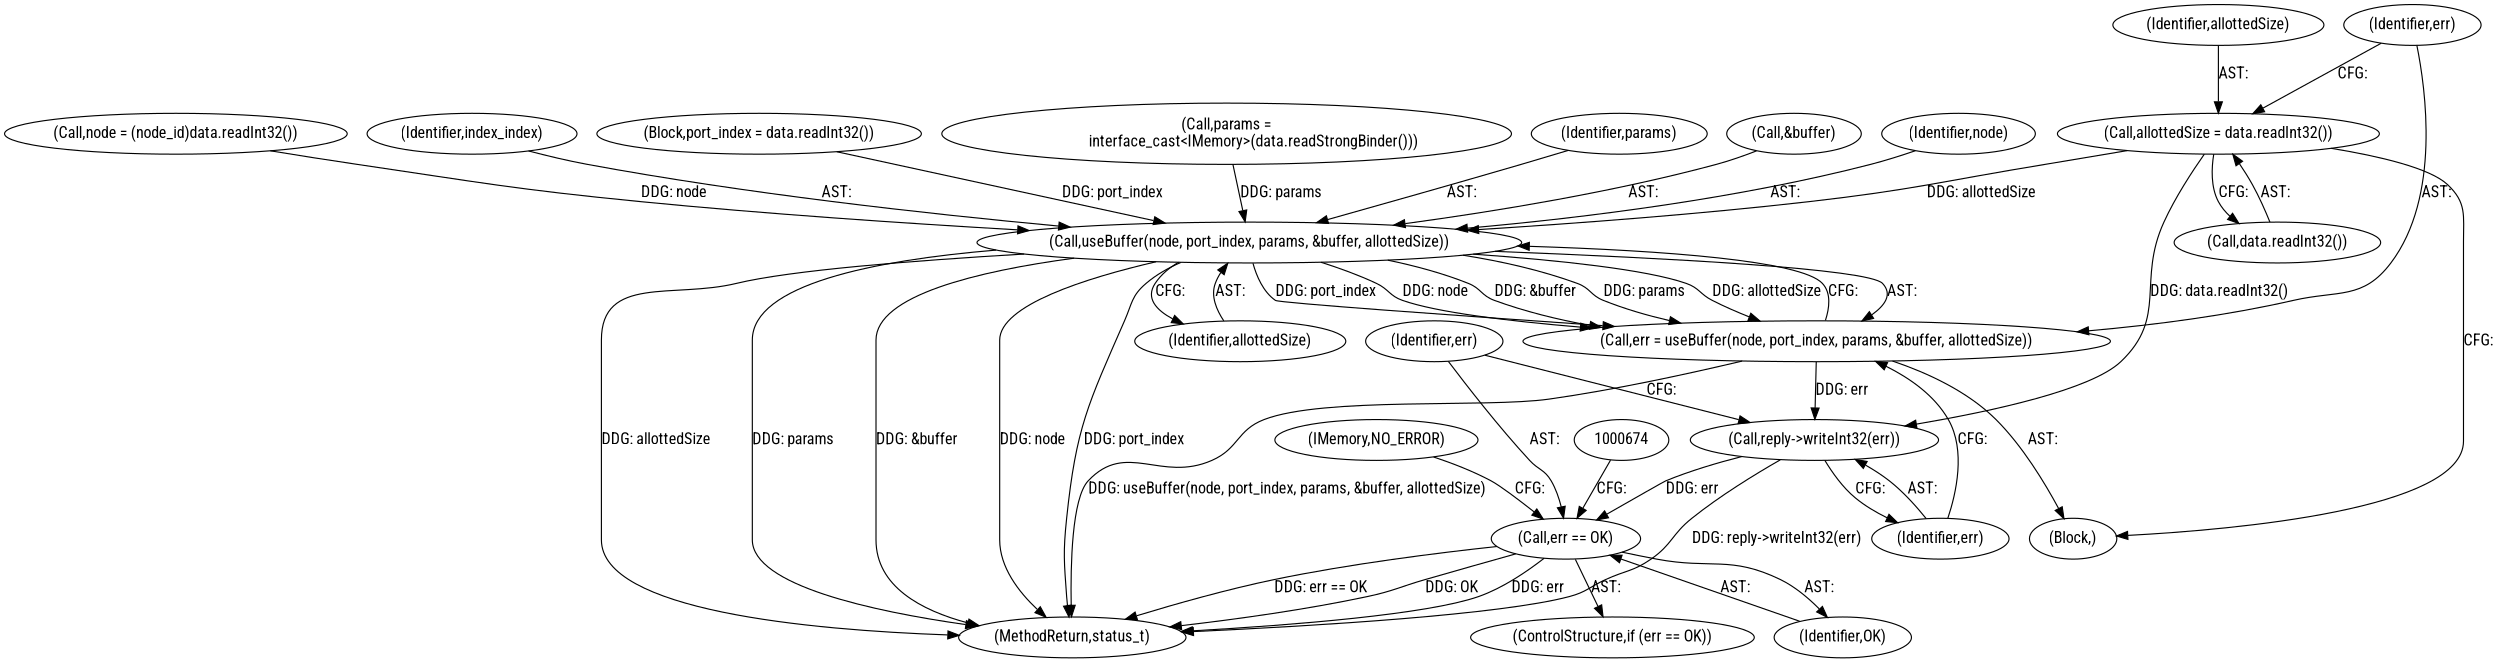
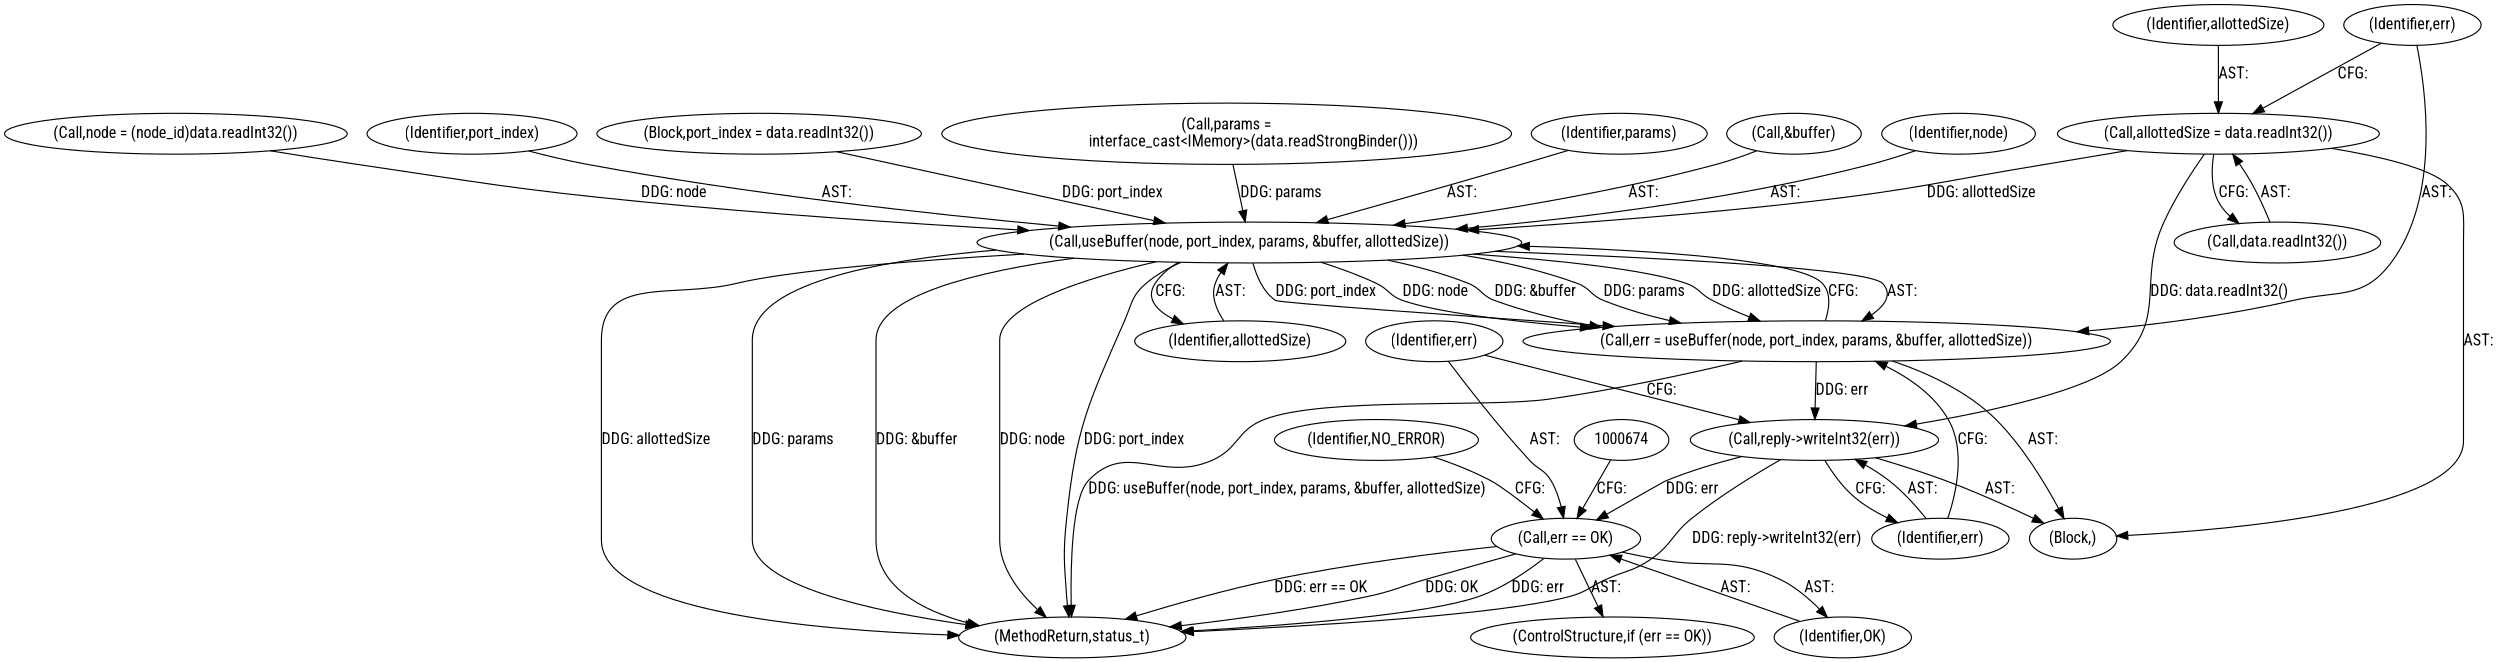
(472, 134) -> (472, 134)
(2481, 341) -> (2481, 341)
(1376, 440) -> (1376, 440)
none -> (1948, 482)
